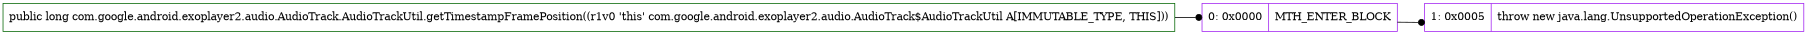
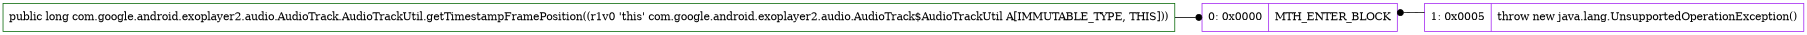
(1408, 22) -> (1414, 12)
